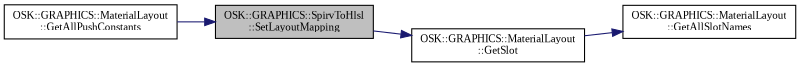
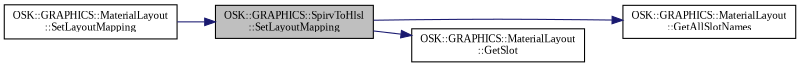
(91, 22) -> (91, 22)
(598, 34) -> (493, 19)
